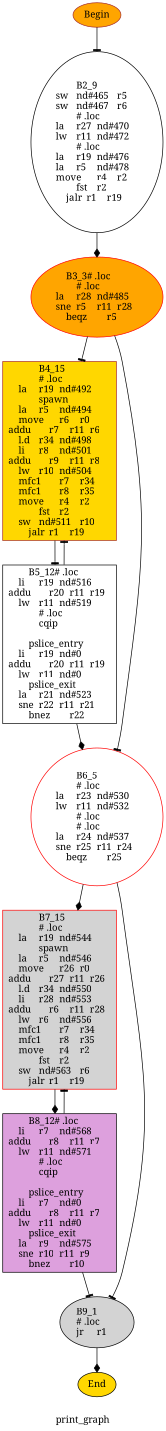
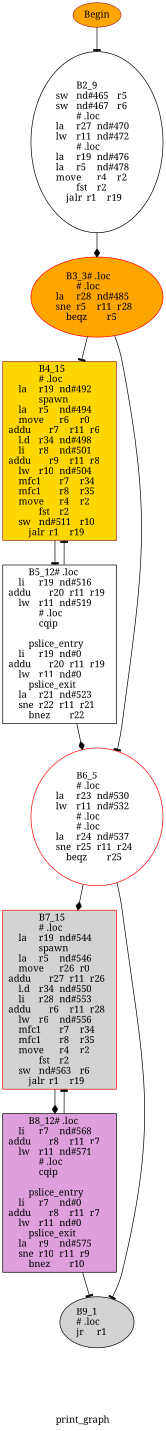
(97, 1385) -> none
